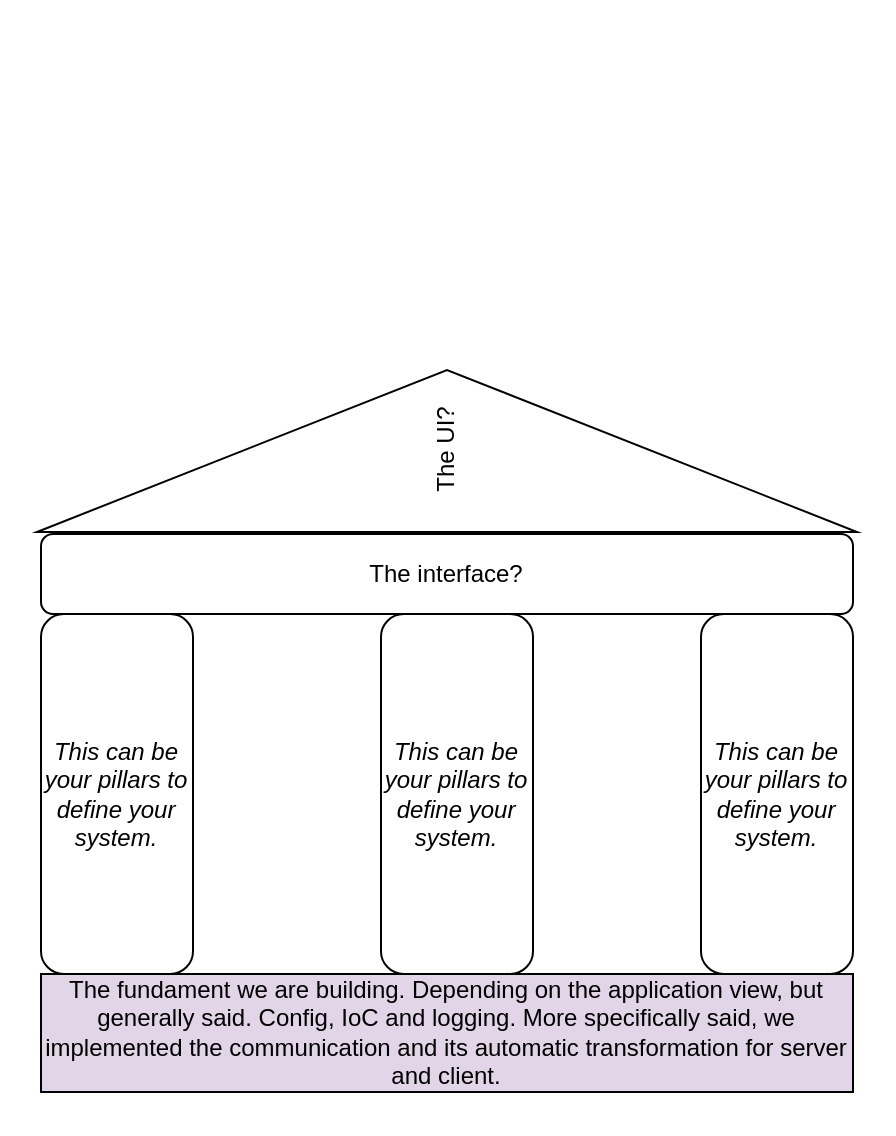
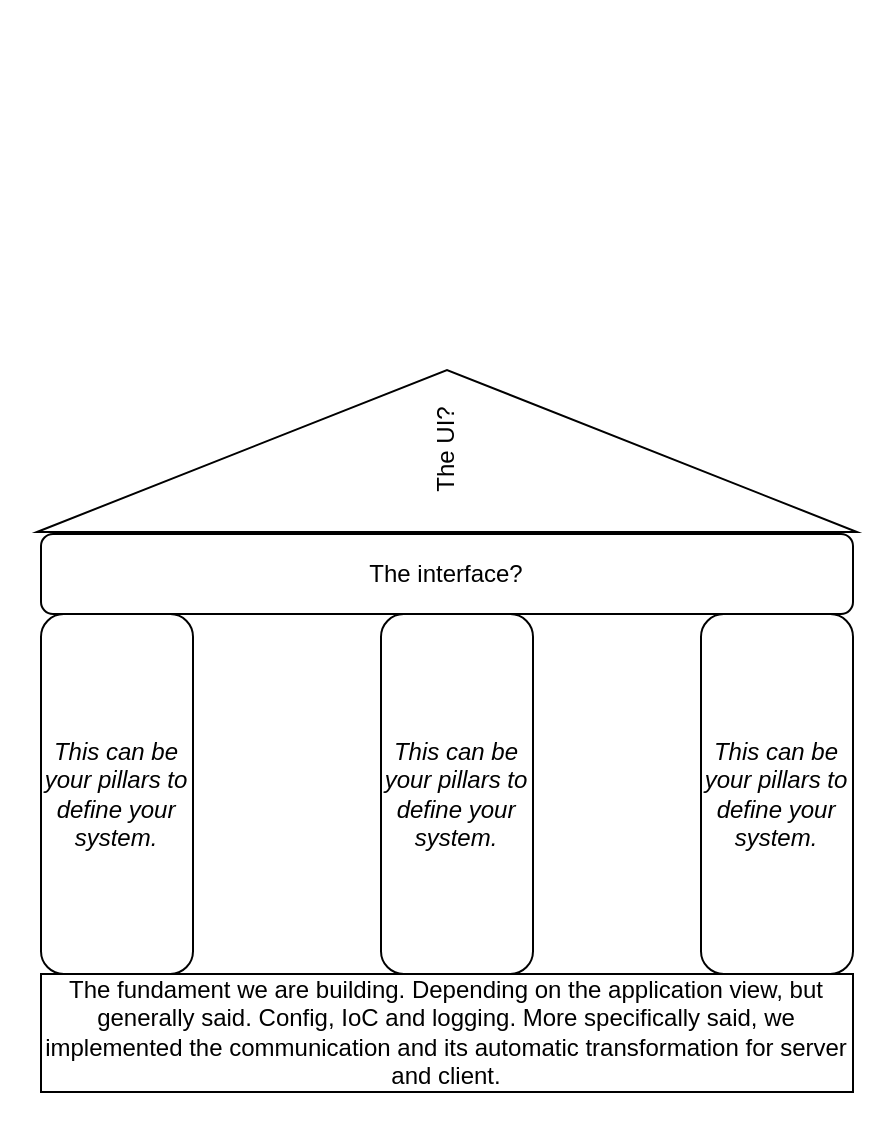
(447, 1033) -> (447, 1033)
